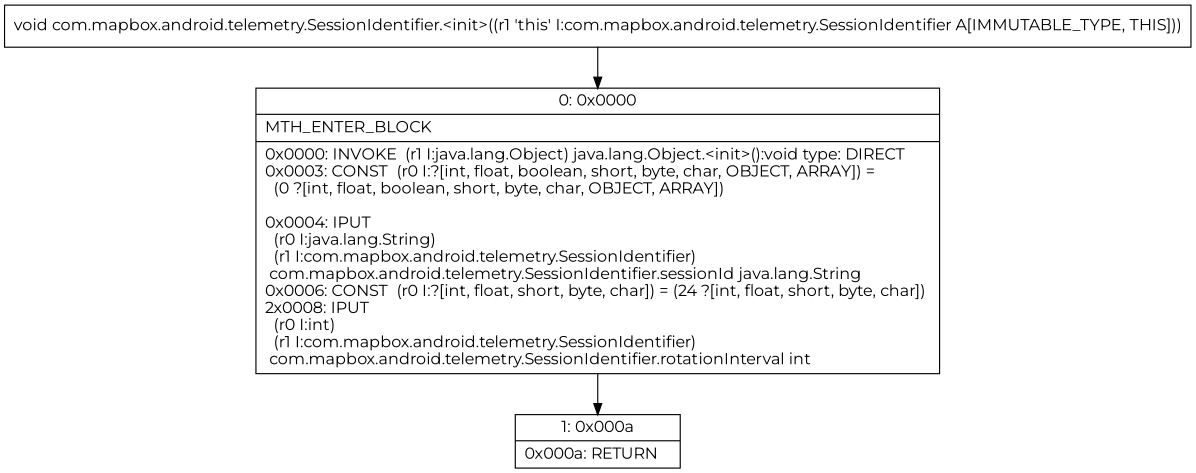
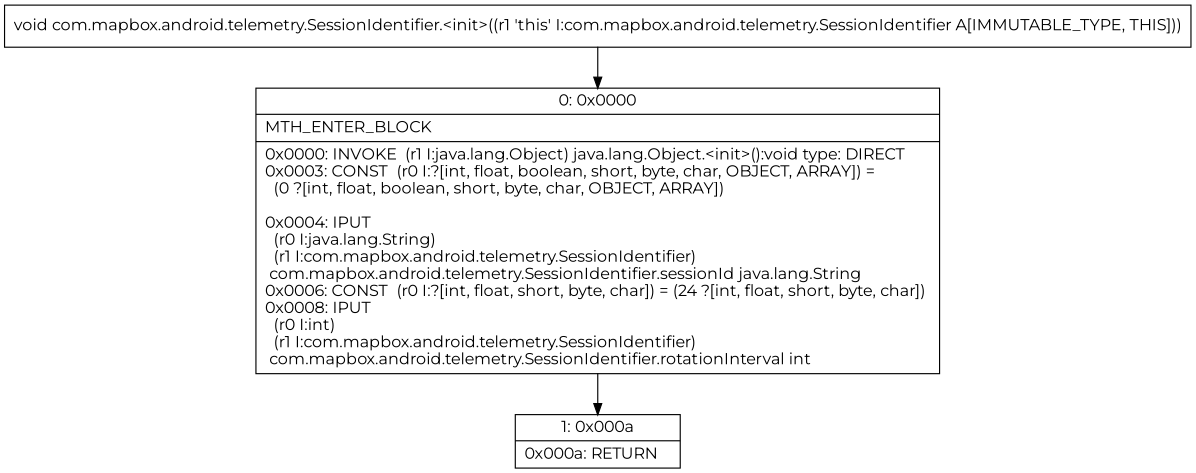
(322, 308) -> (322, 308)
